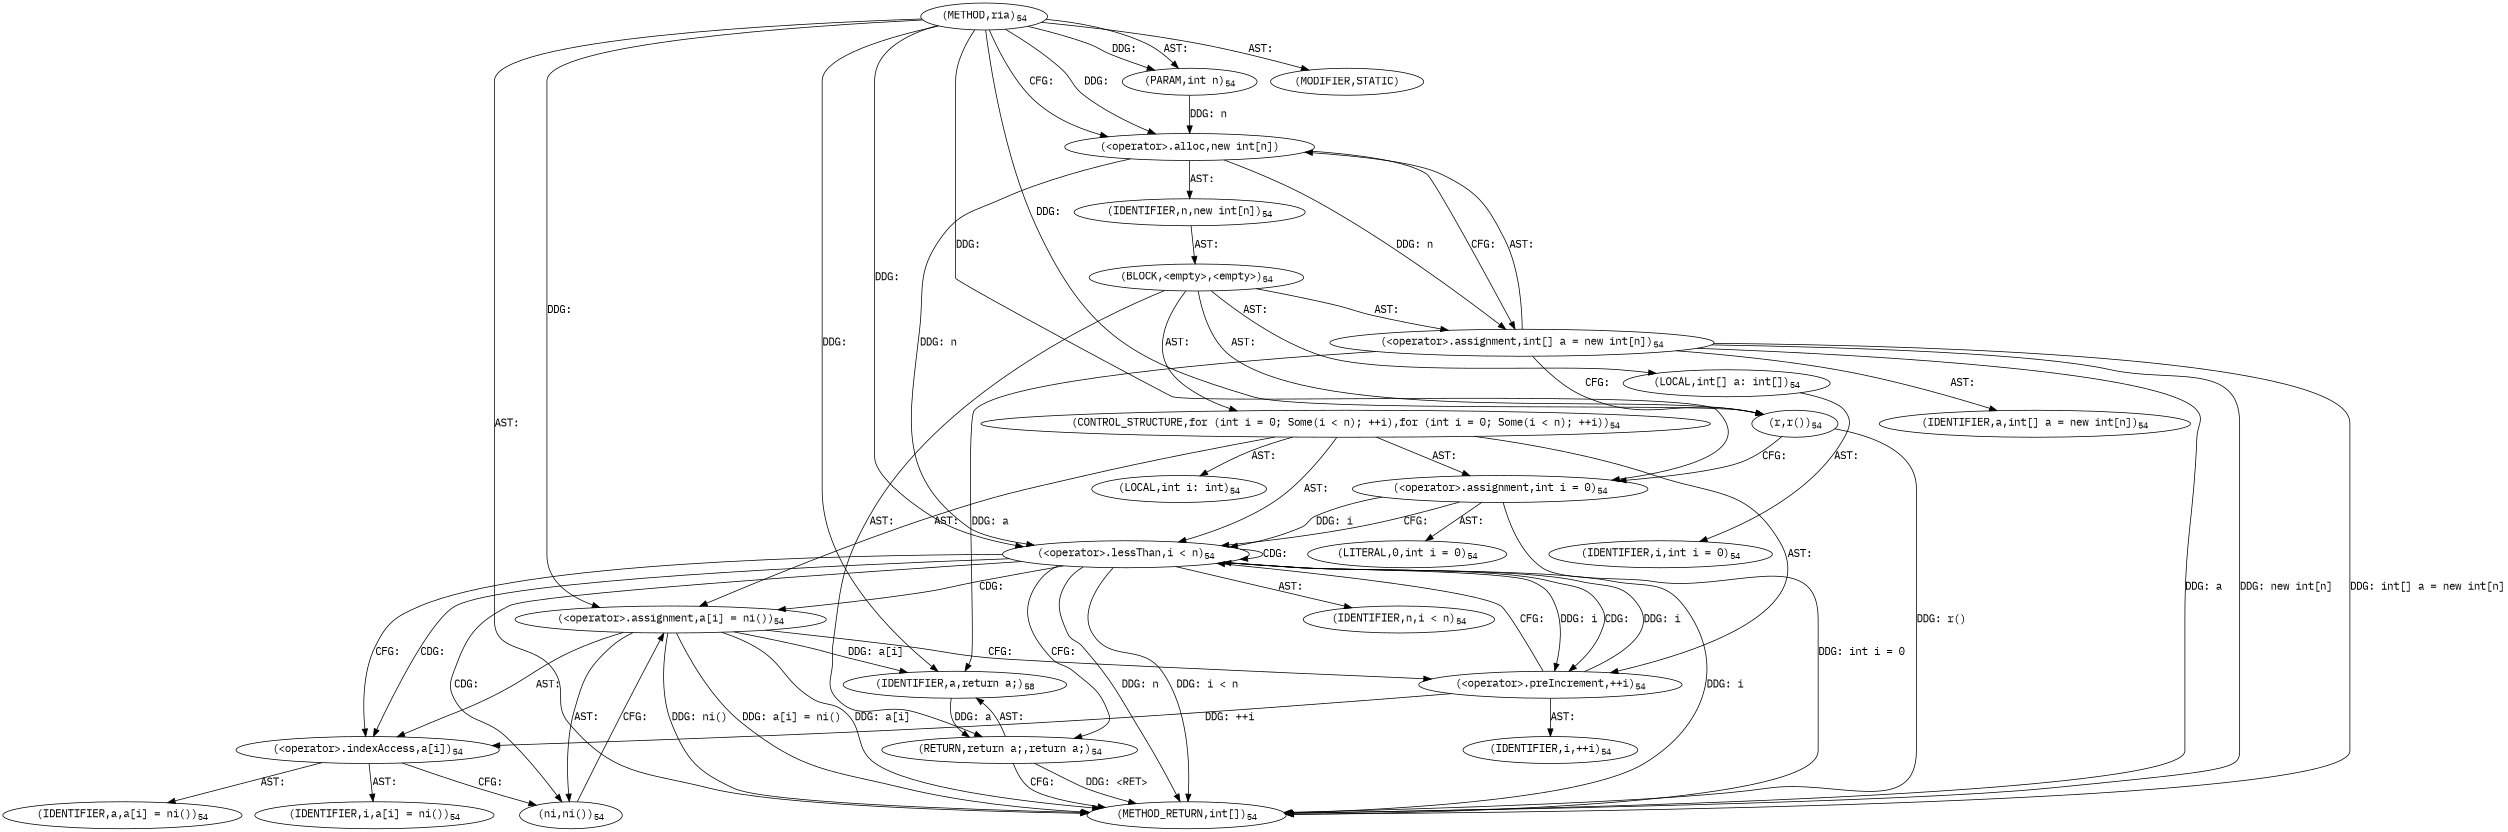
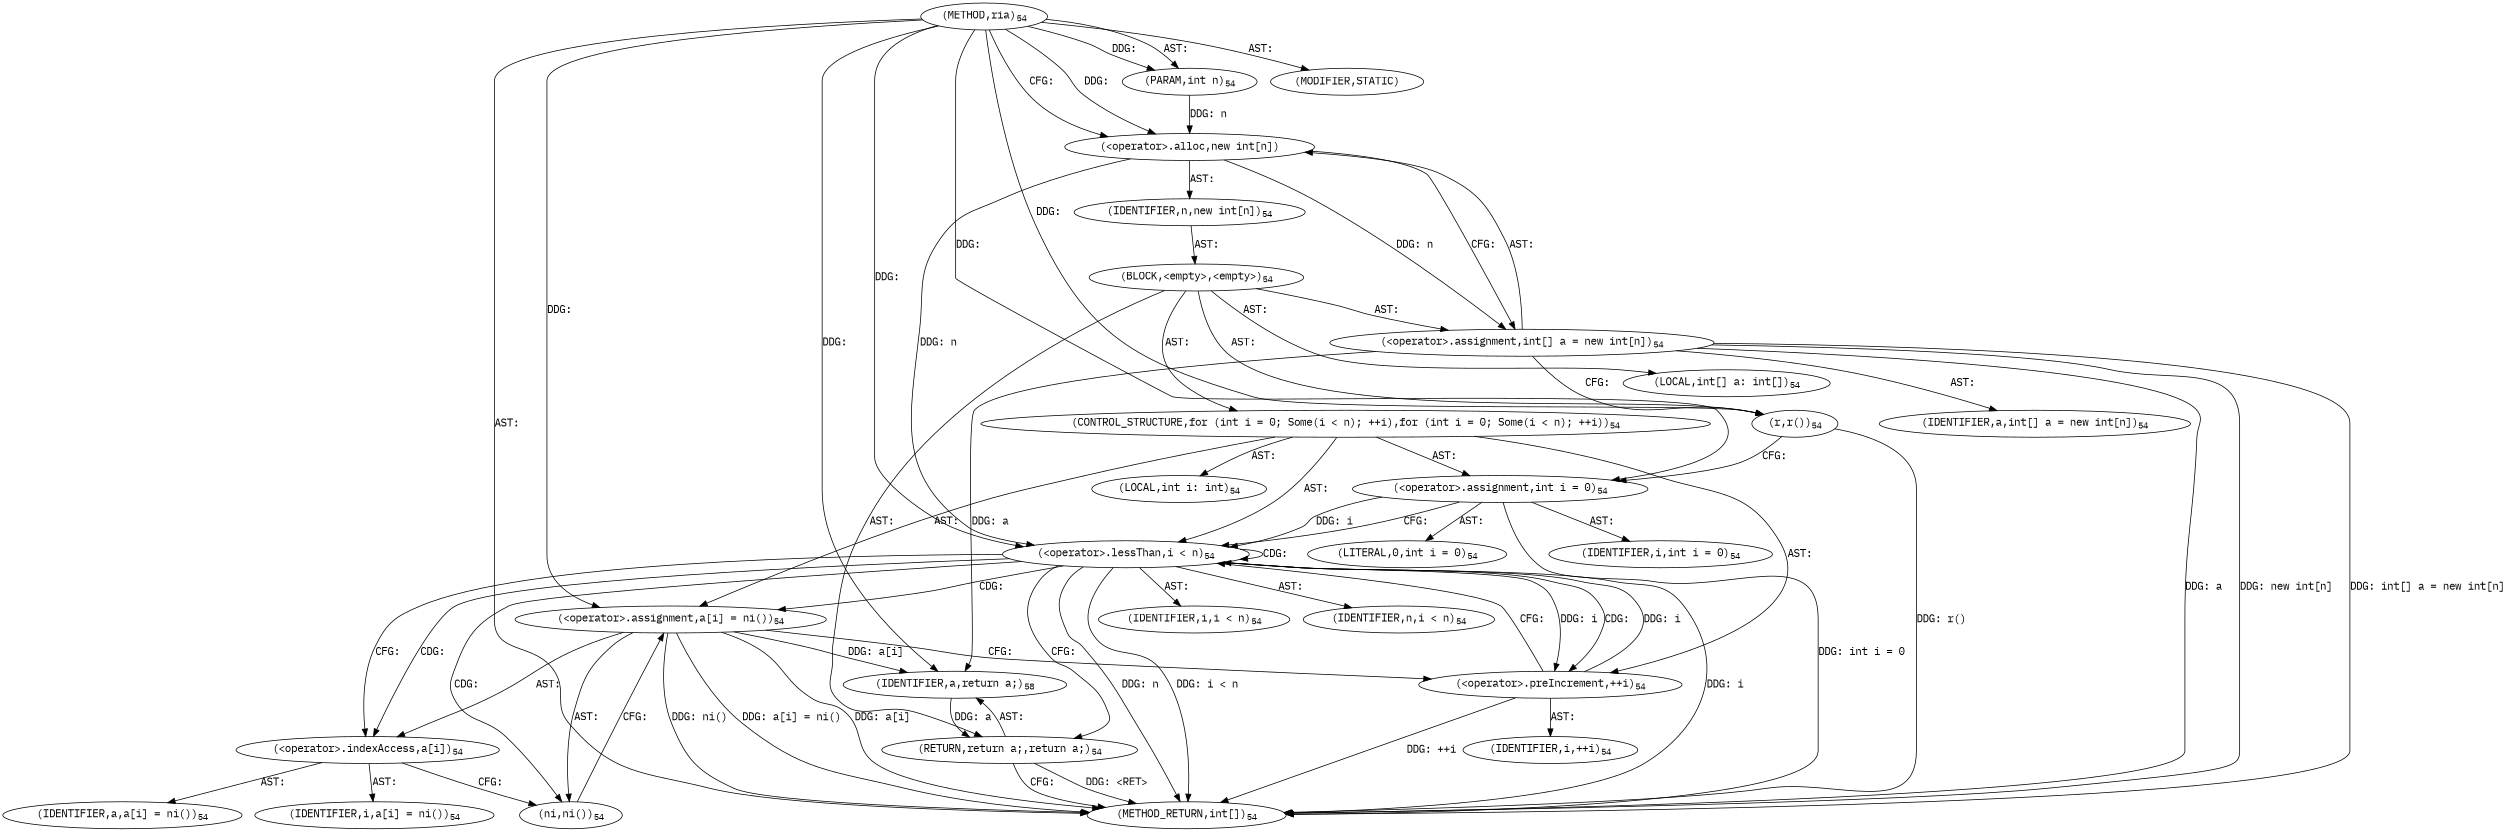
(1814, 475) -> (1577, 520)
none -> (1194, 620)
(976, 726) -> (1372, 749)
